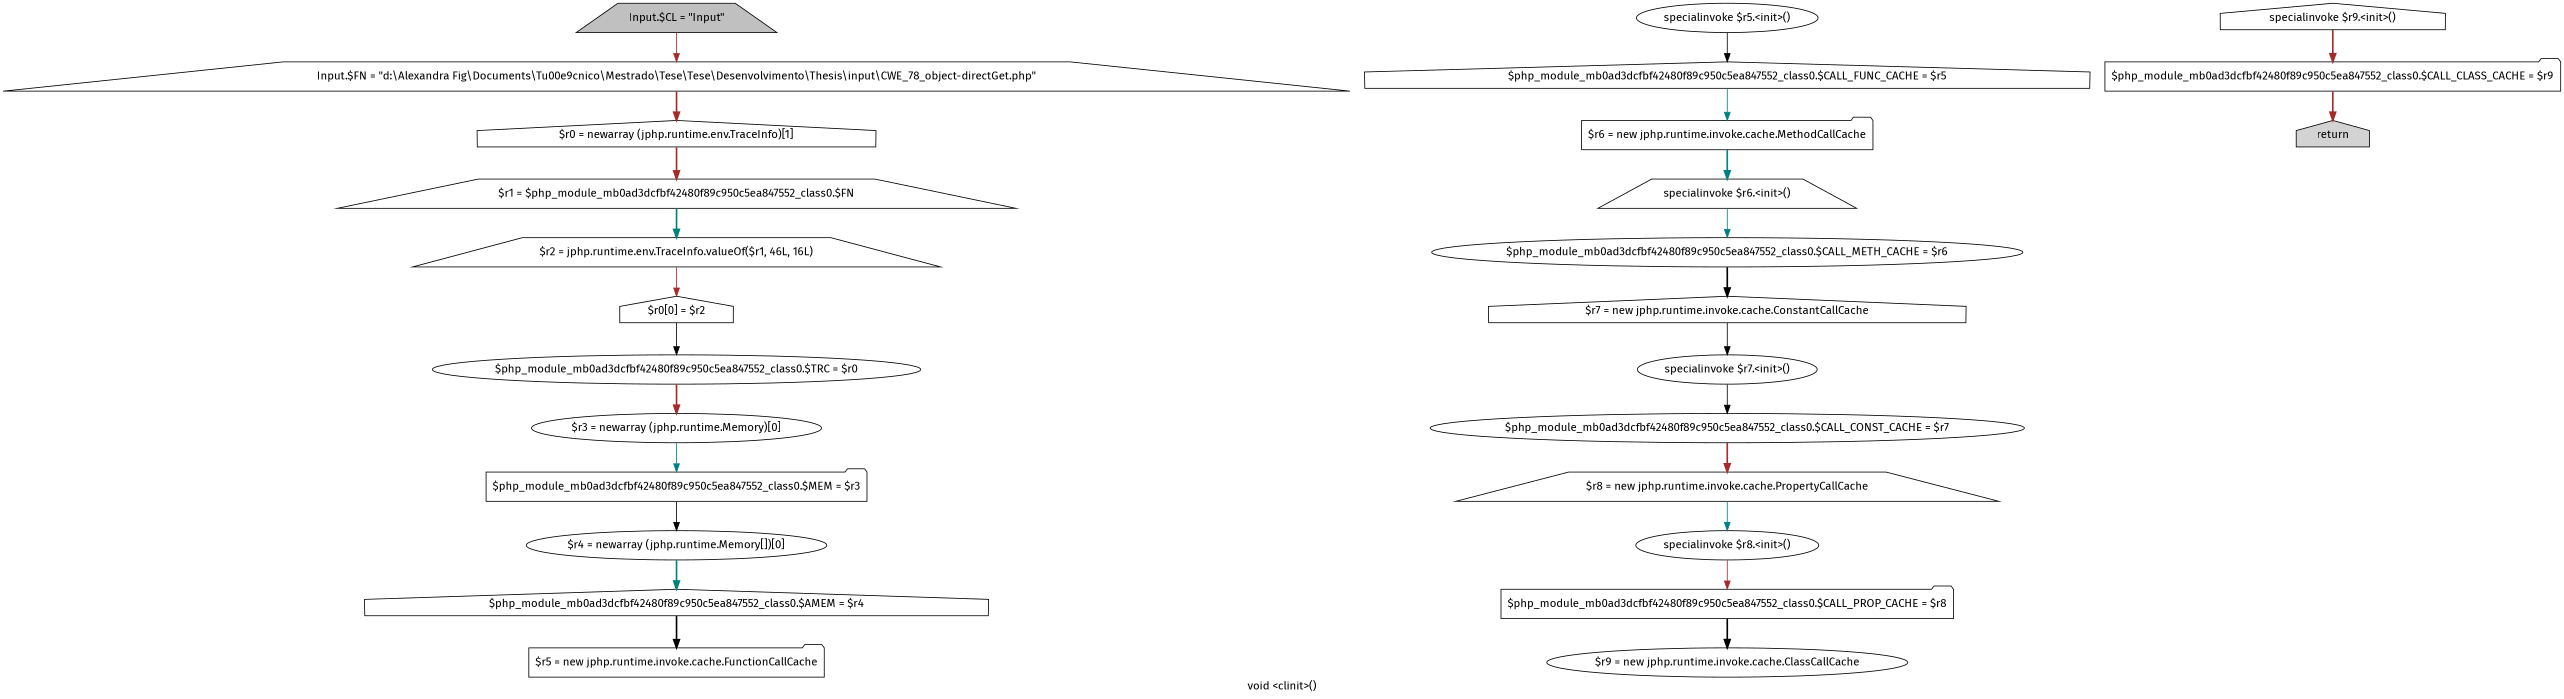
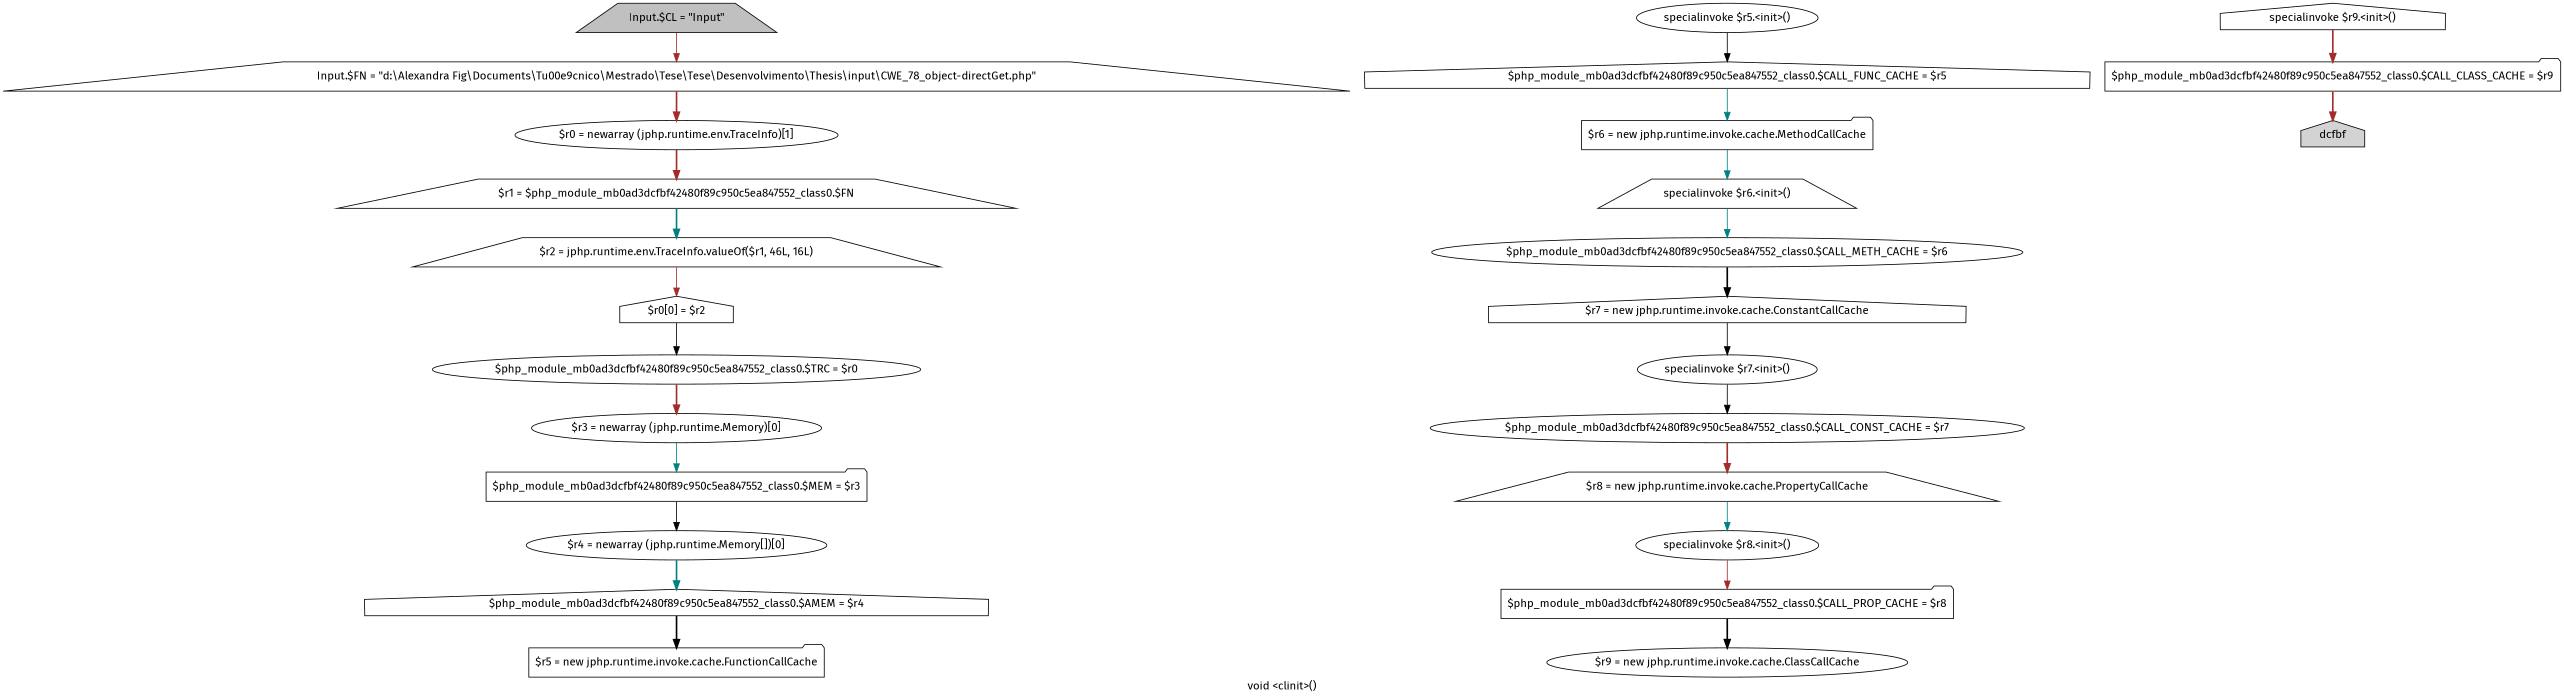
(677, 135) -> (677, 135)
(2333, 135) -> (2333, 135)
(1727, 160) -> (1727, 160)
